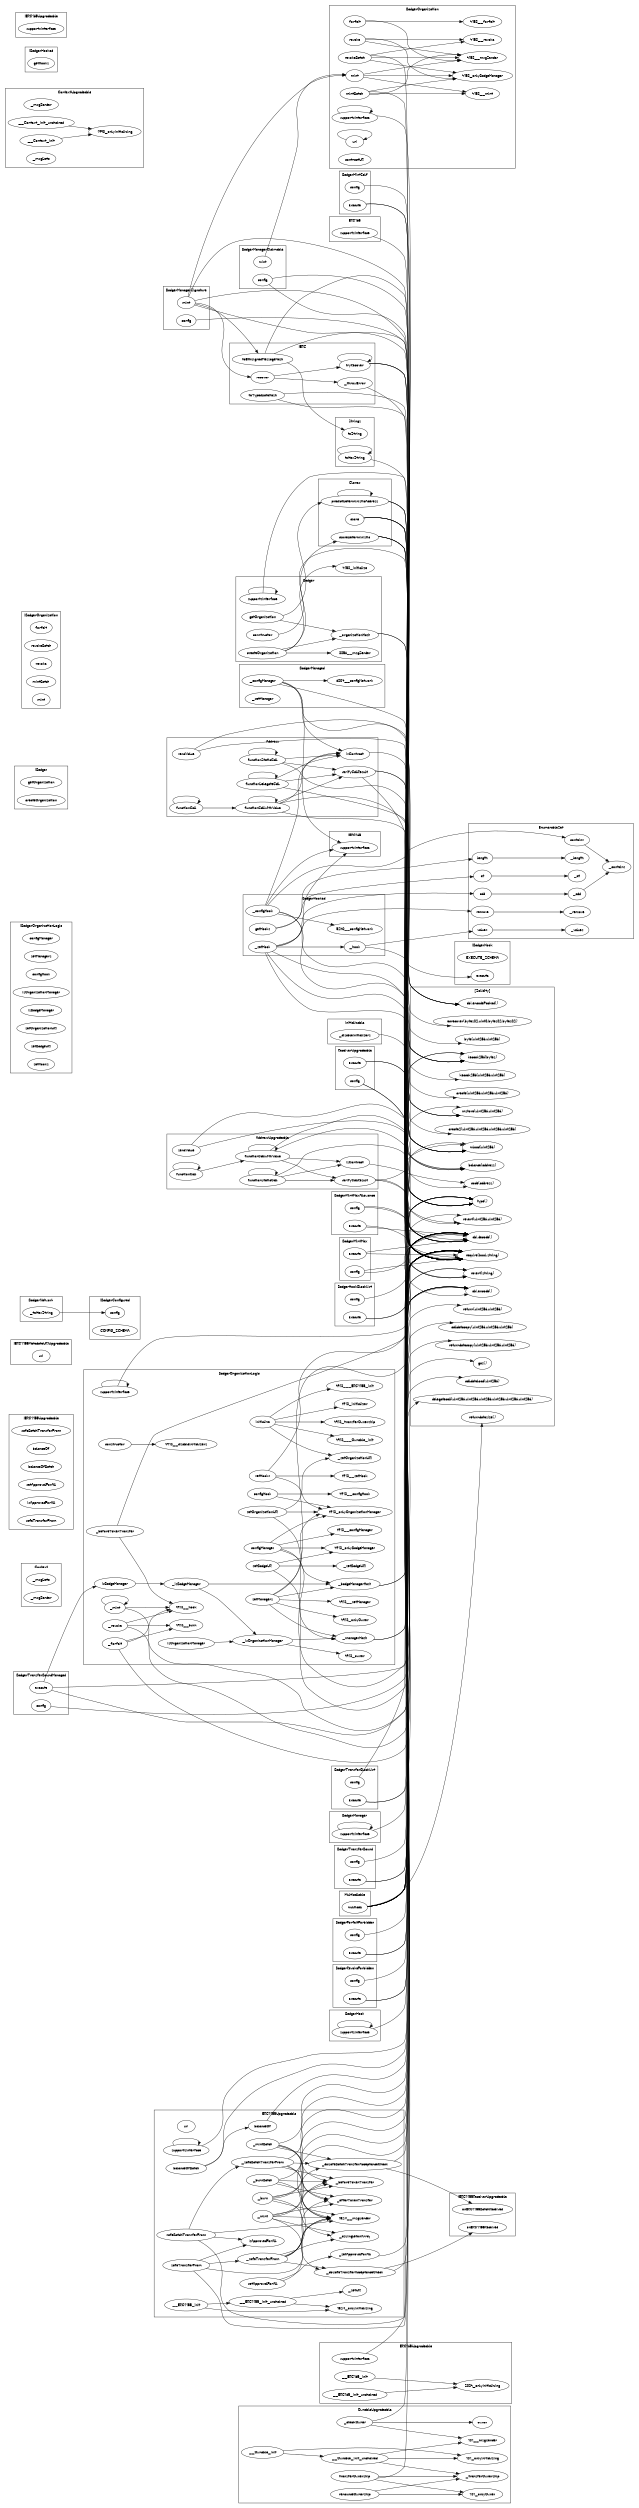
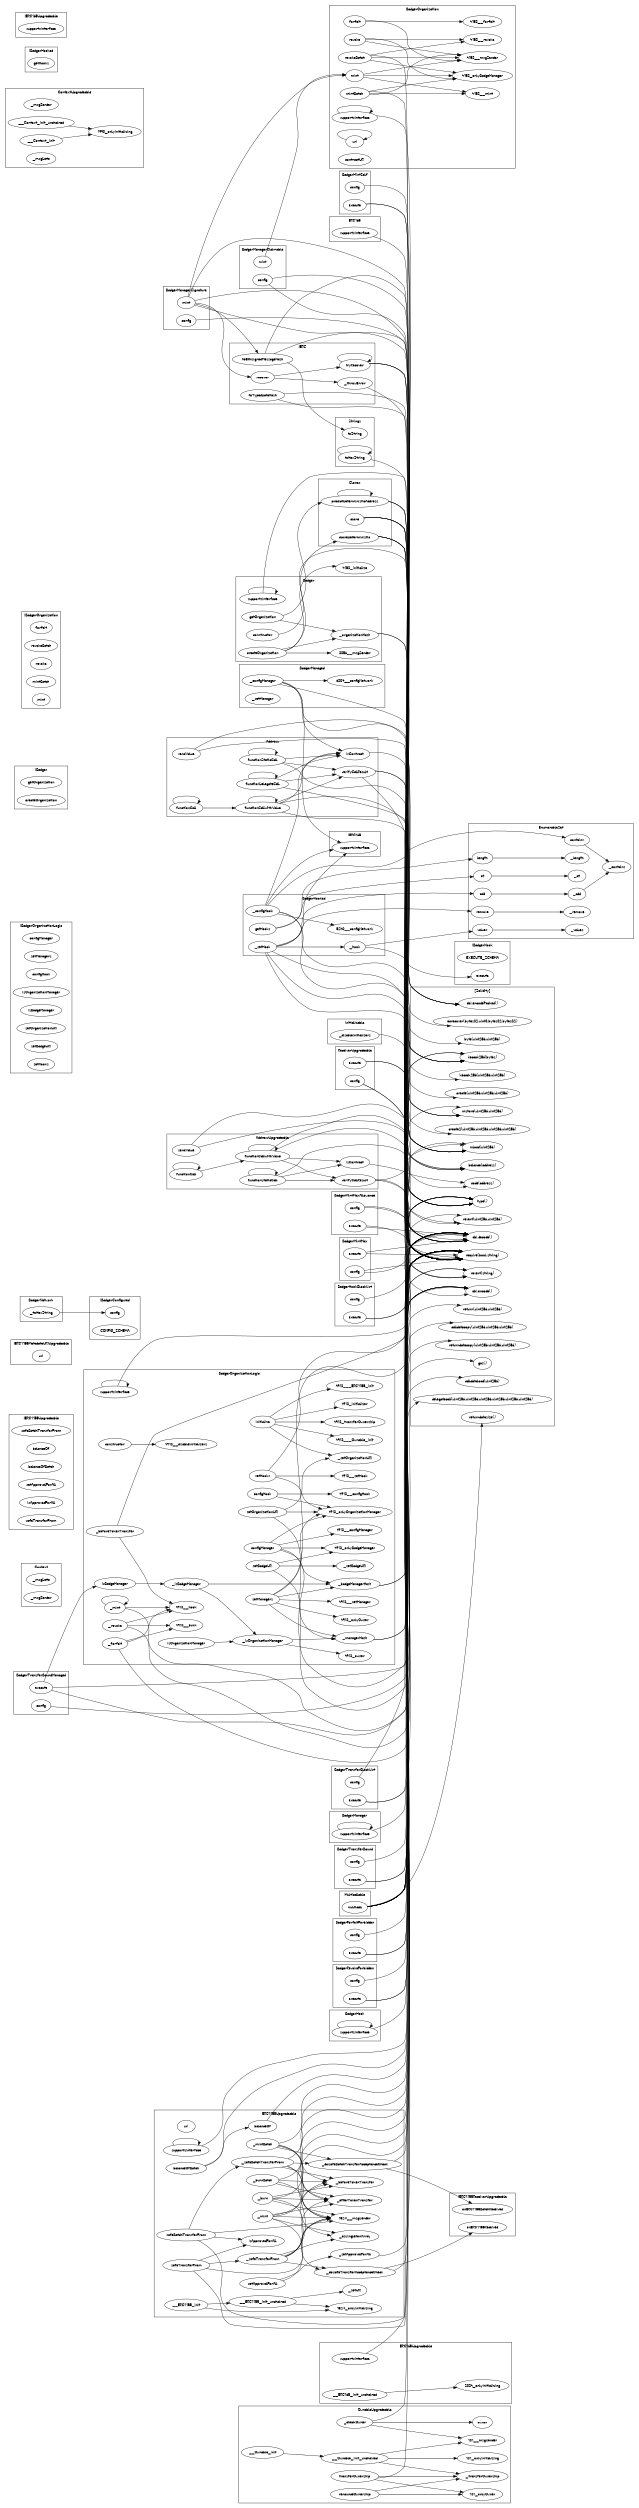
(305, 2176) -> (297, 2199)
(355, 2377) -> none
(370, 2448) -> none
